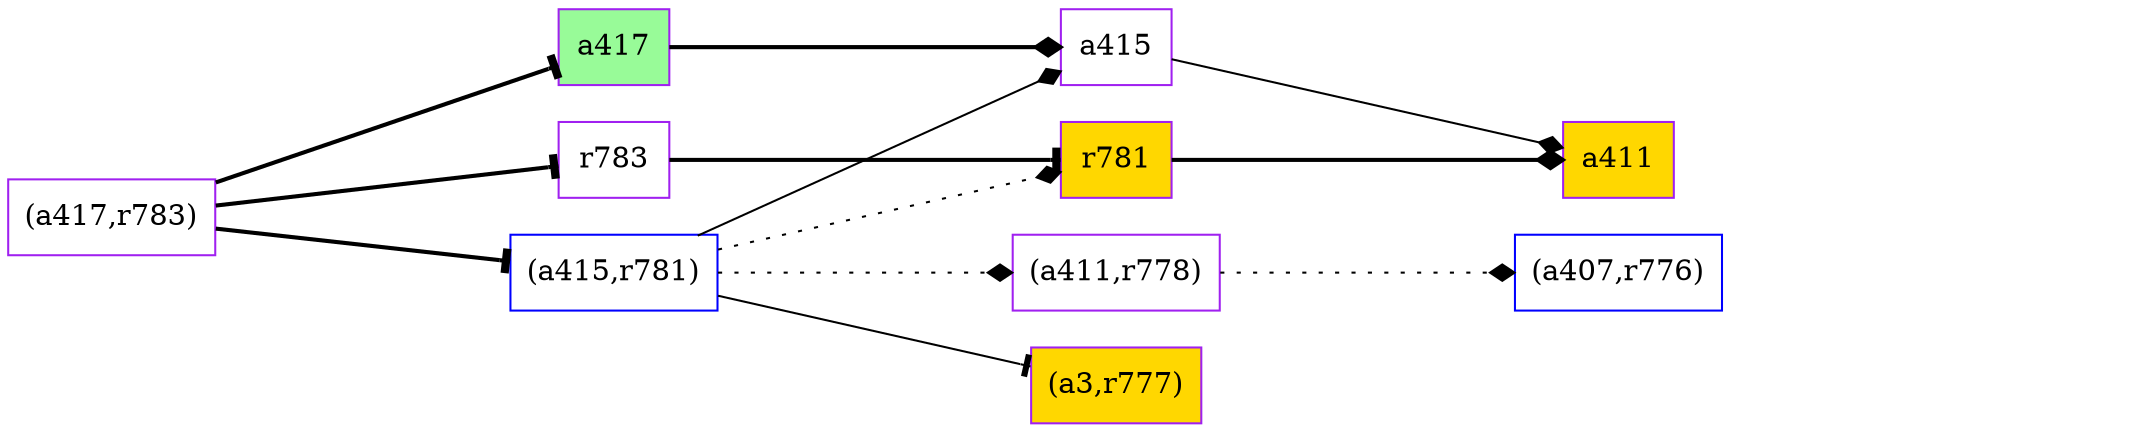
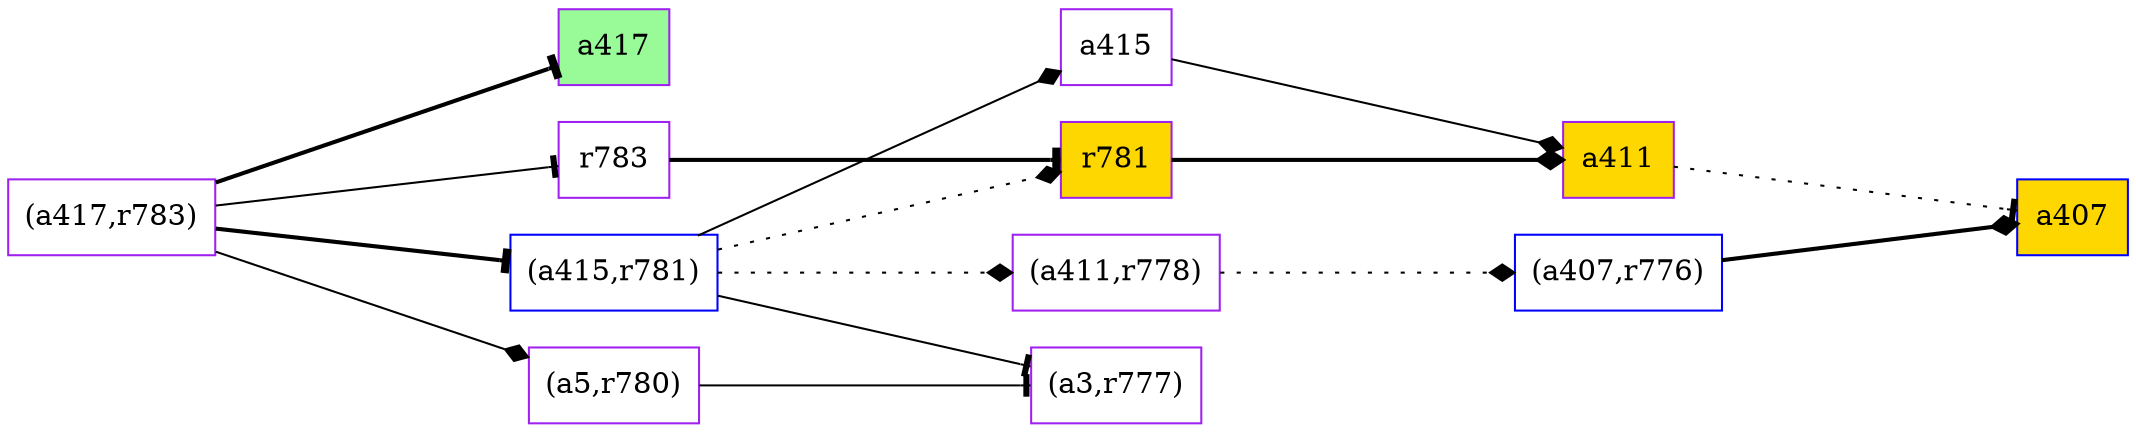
(852, 47) -> none
(382, 186) -> (382, 186)
none -> (2073, 217)
none -> (614, 385)
(1116, 385) -> (1116, 385)
